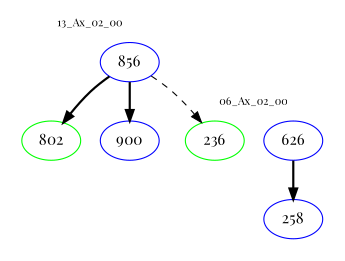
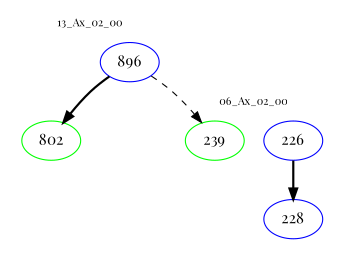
(130, 62) -> (130, 62)
(130, 141) -> none
(215, 141) -> (215, 141)
(293, 141) -> (293, 141)
(293, 219) -> (293, 219)
